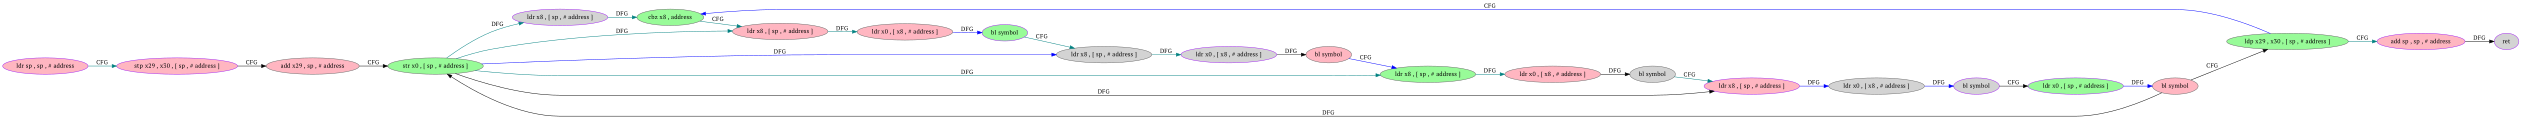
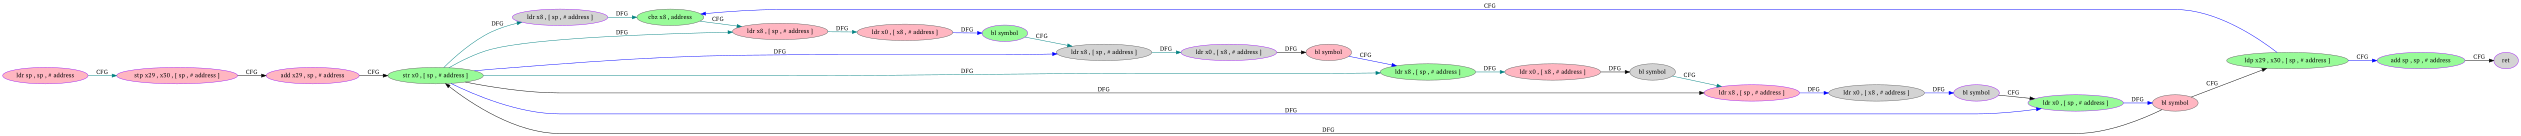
(2480, 38) -> (2479, 57)
(2360, 41) -> (2360, 61)
(2421, 41) -> (2421, 61)
(313, 66) -> (313, 76)
none -> (1241, 114)
